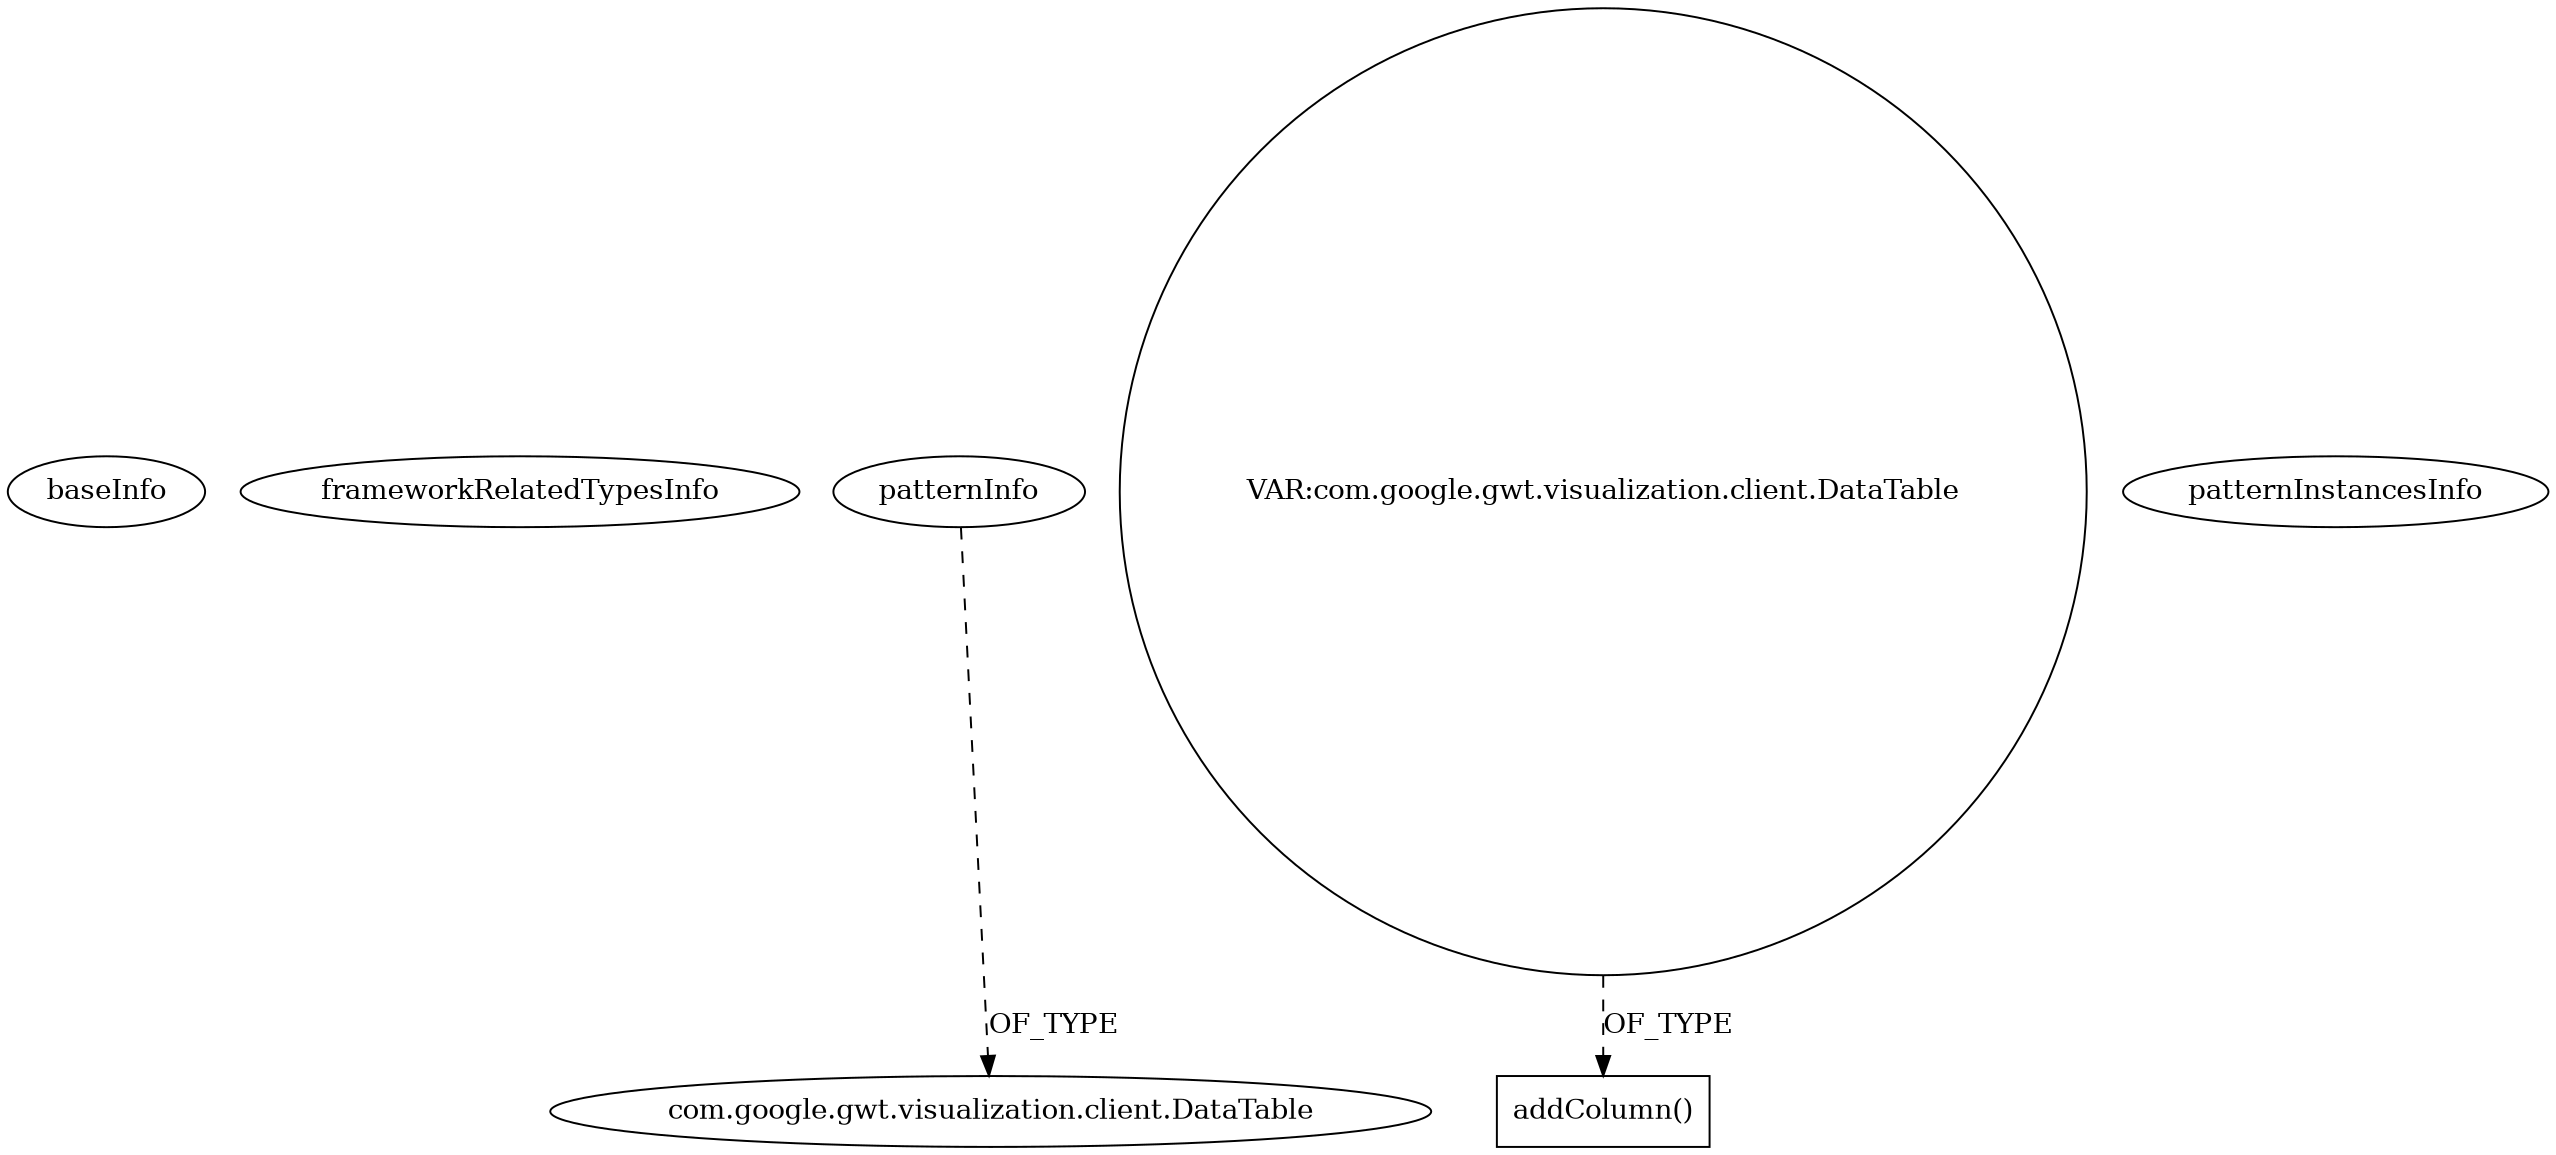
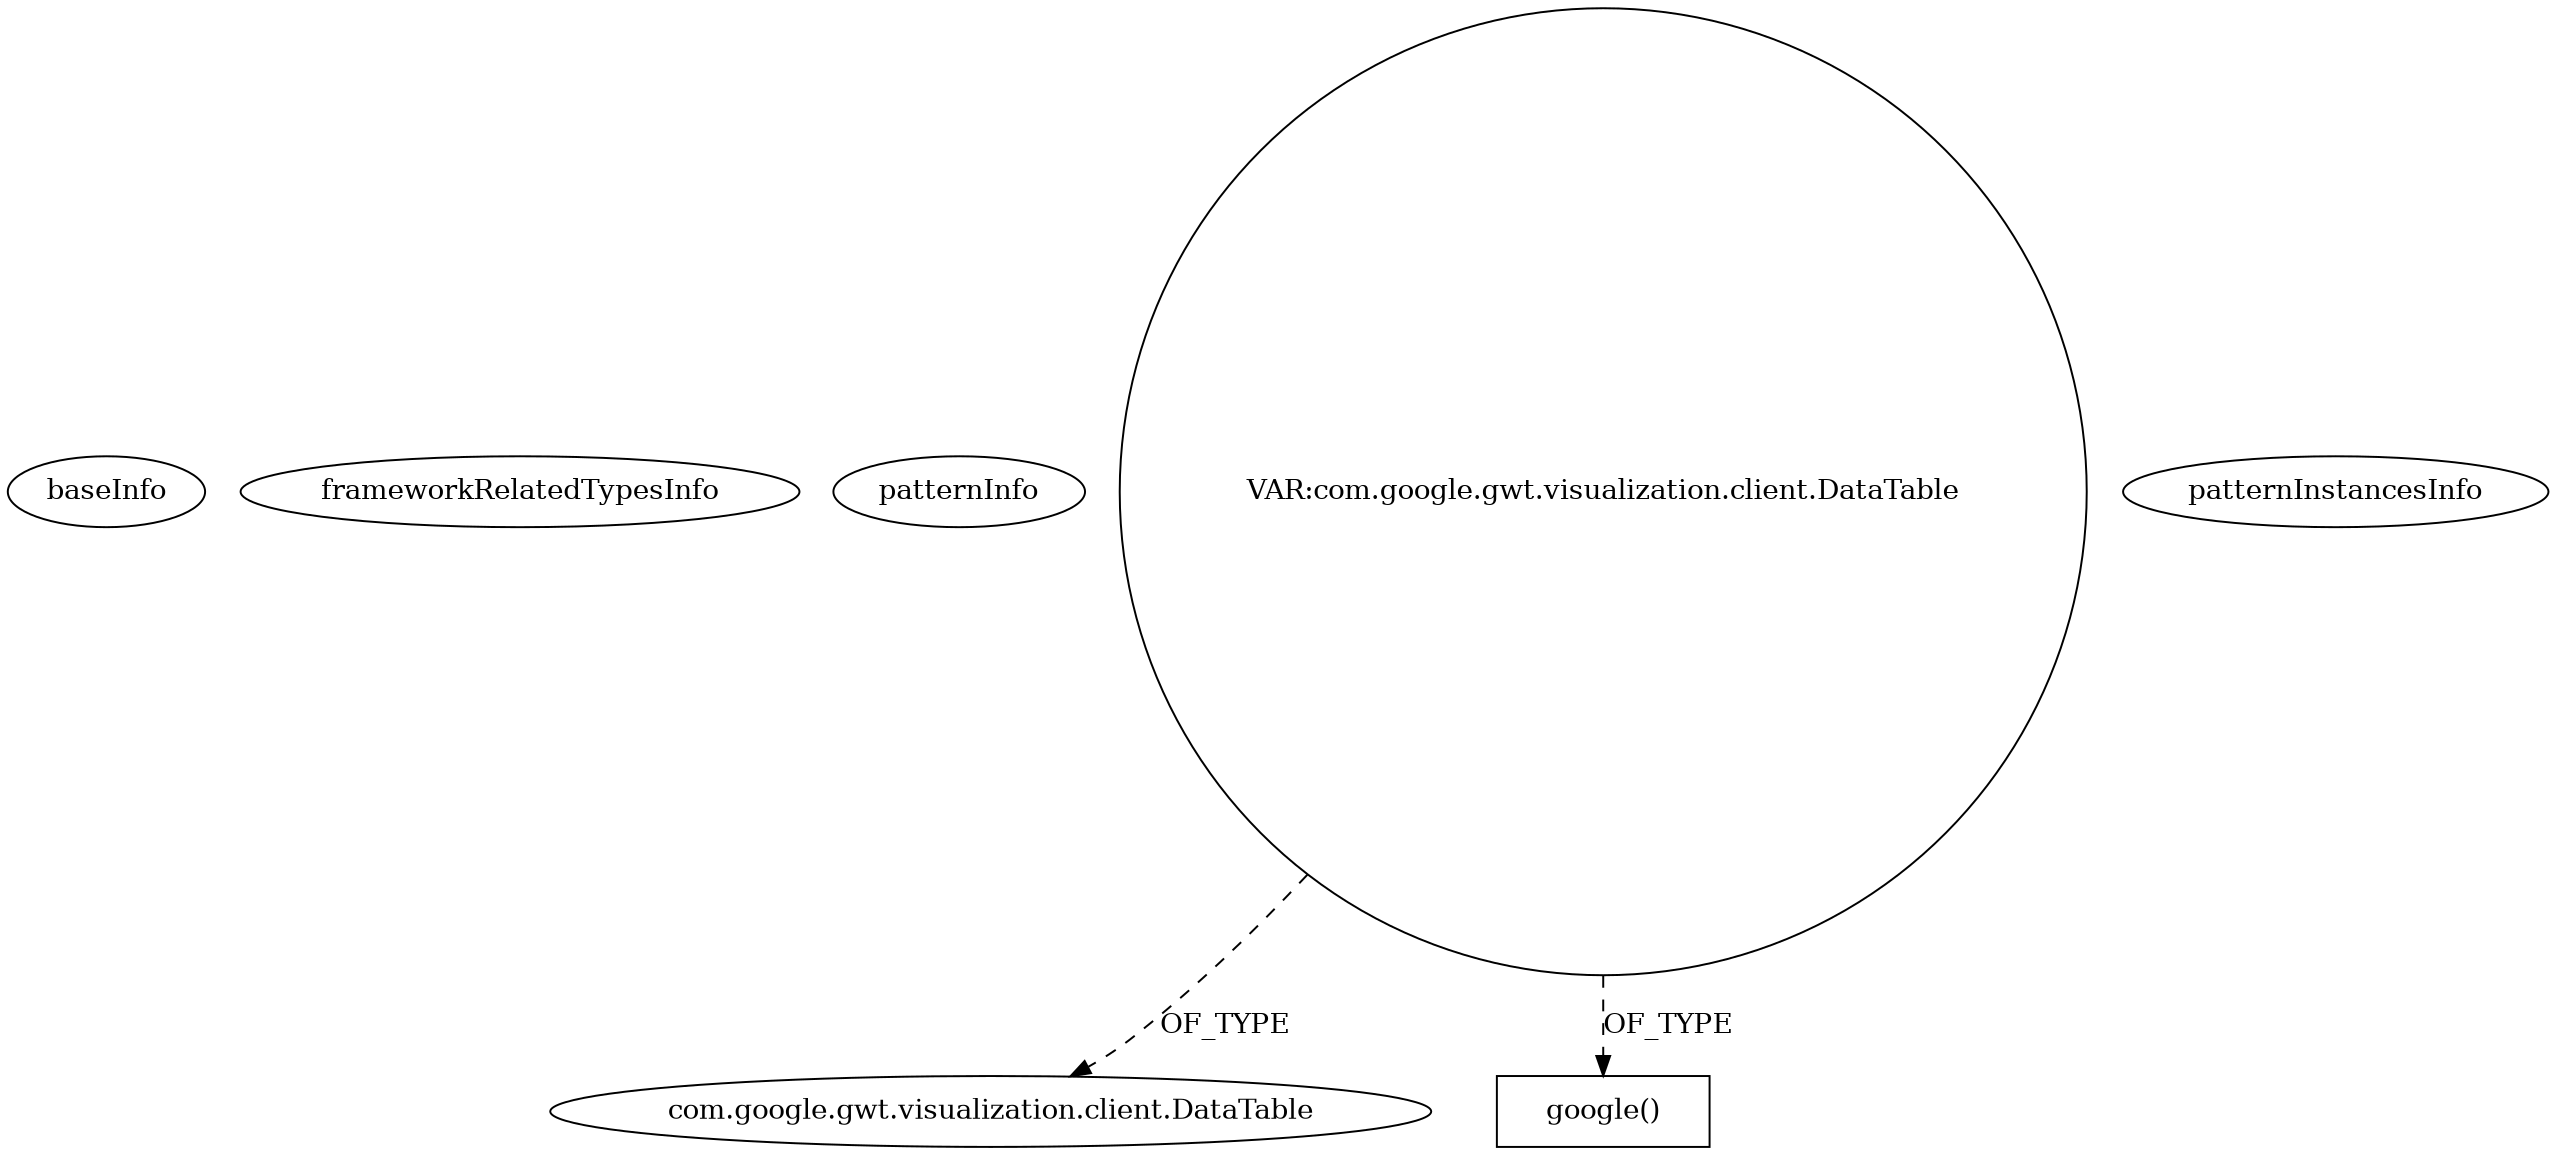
(974, 791) -> (1203, 977)
(1603, 1111) -> (1603, 1111)
